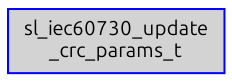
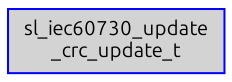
(116, 41) -> (116, 41)
